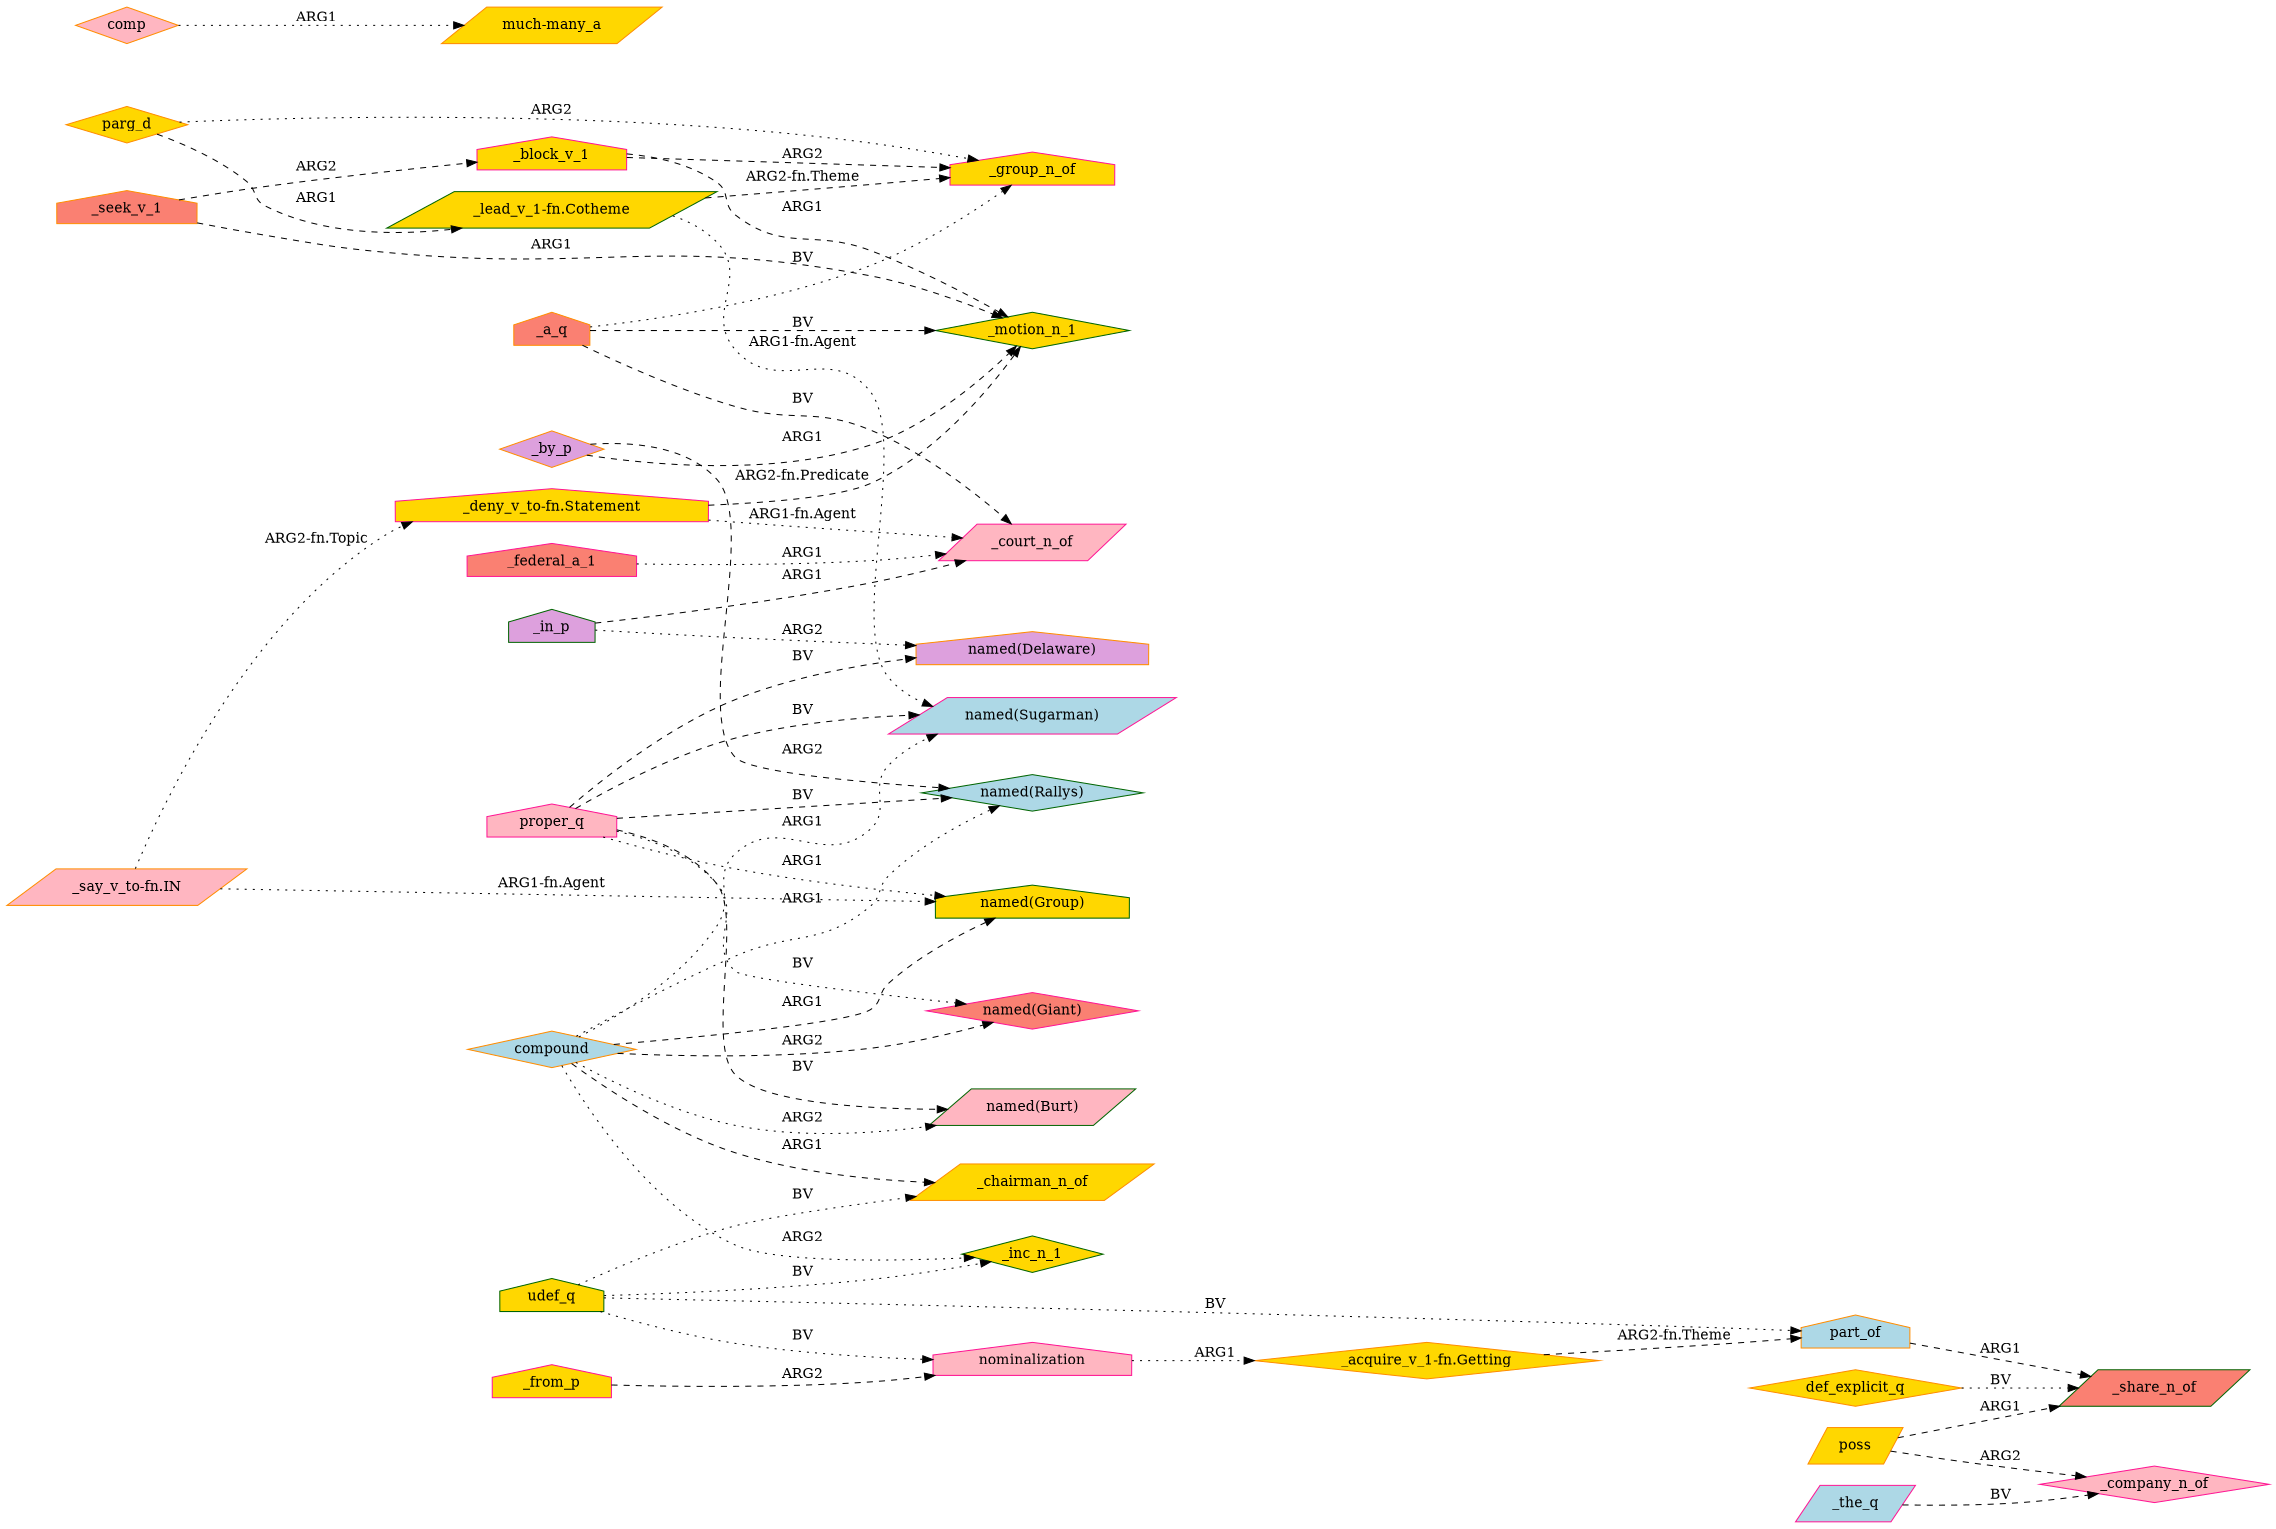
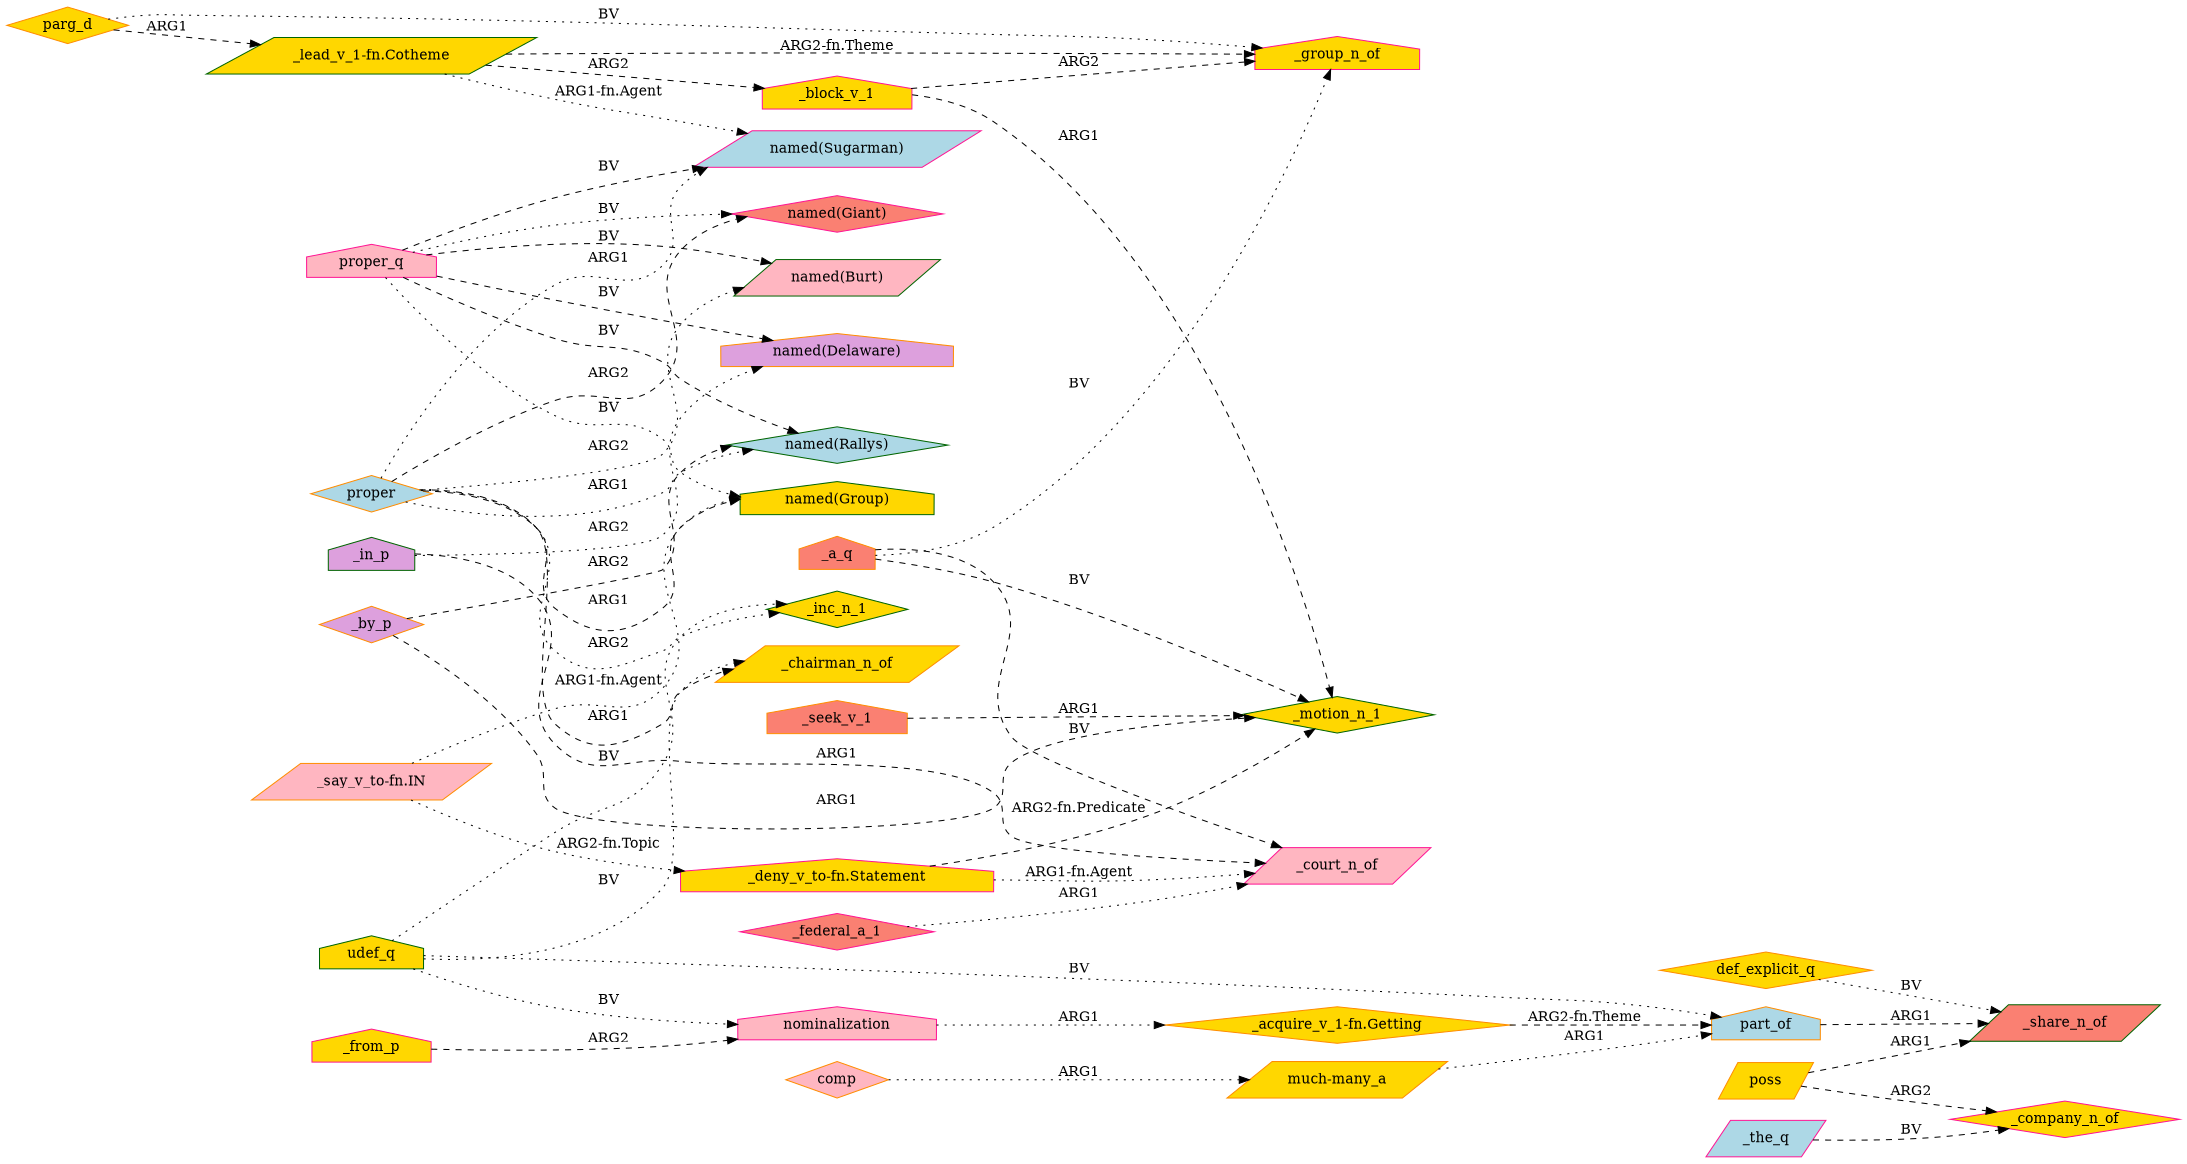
(552, 110) -> (609, 15)
(322, 179) -> (620, 76)
(552, 562) -> (837, 932)
(803, 861) -> (609, 408)
(552, 1049) -> (372, 494)
none -> (1570, 1054)
(2154, 1484) -> (2065, 1119)
